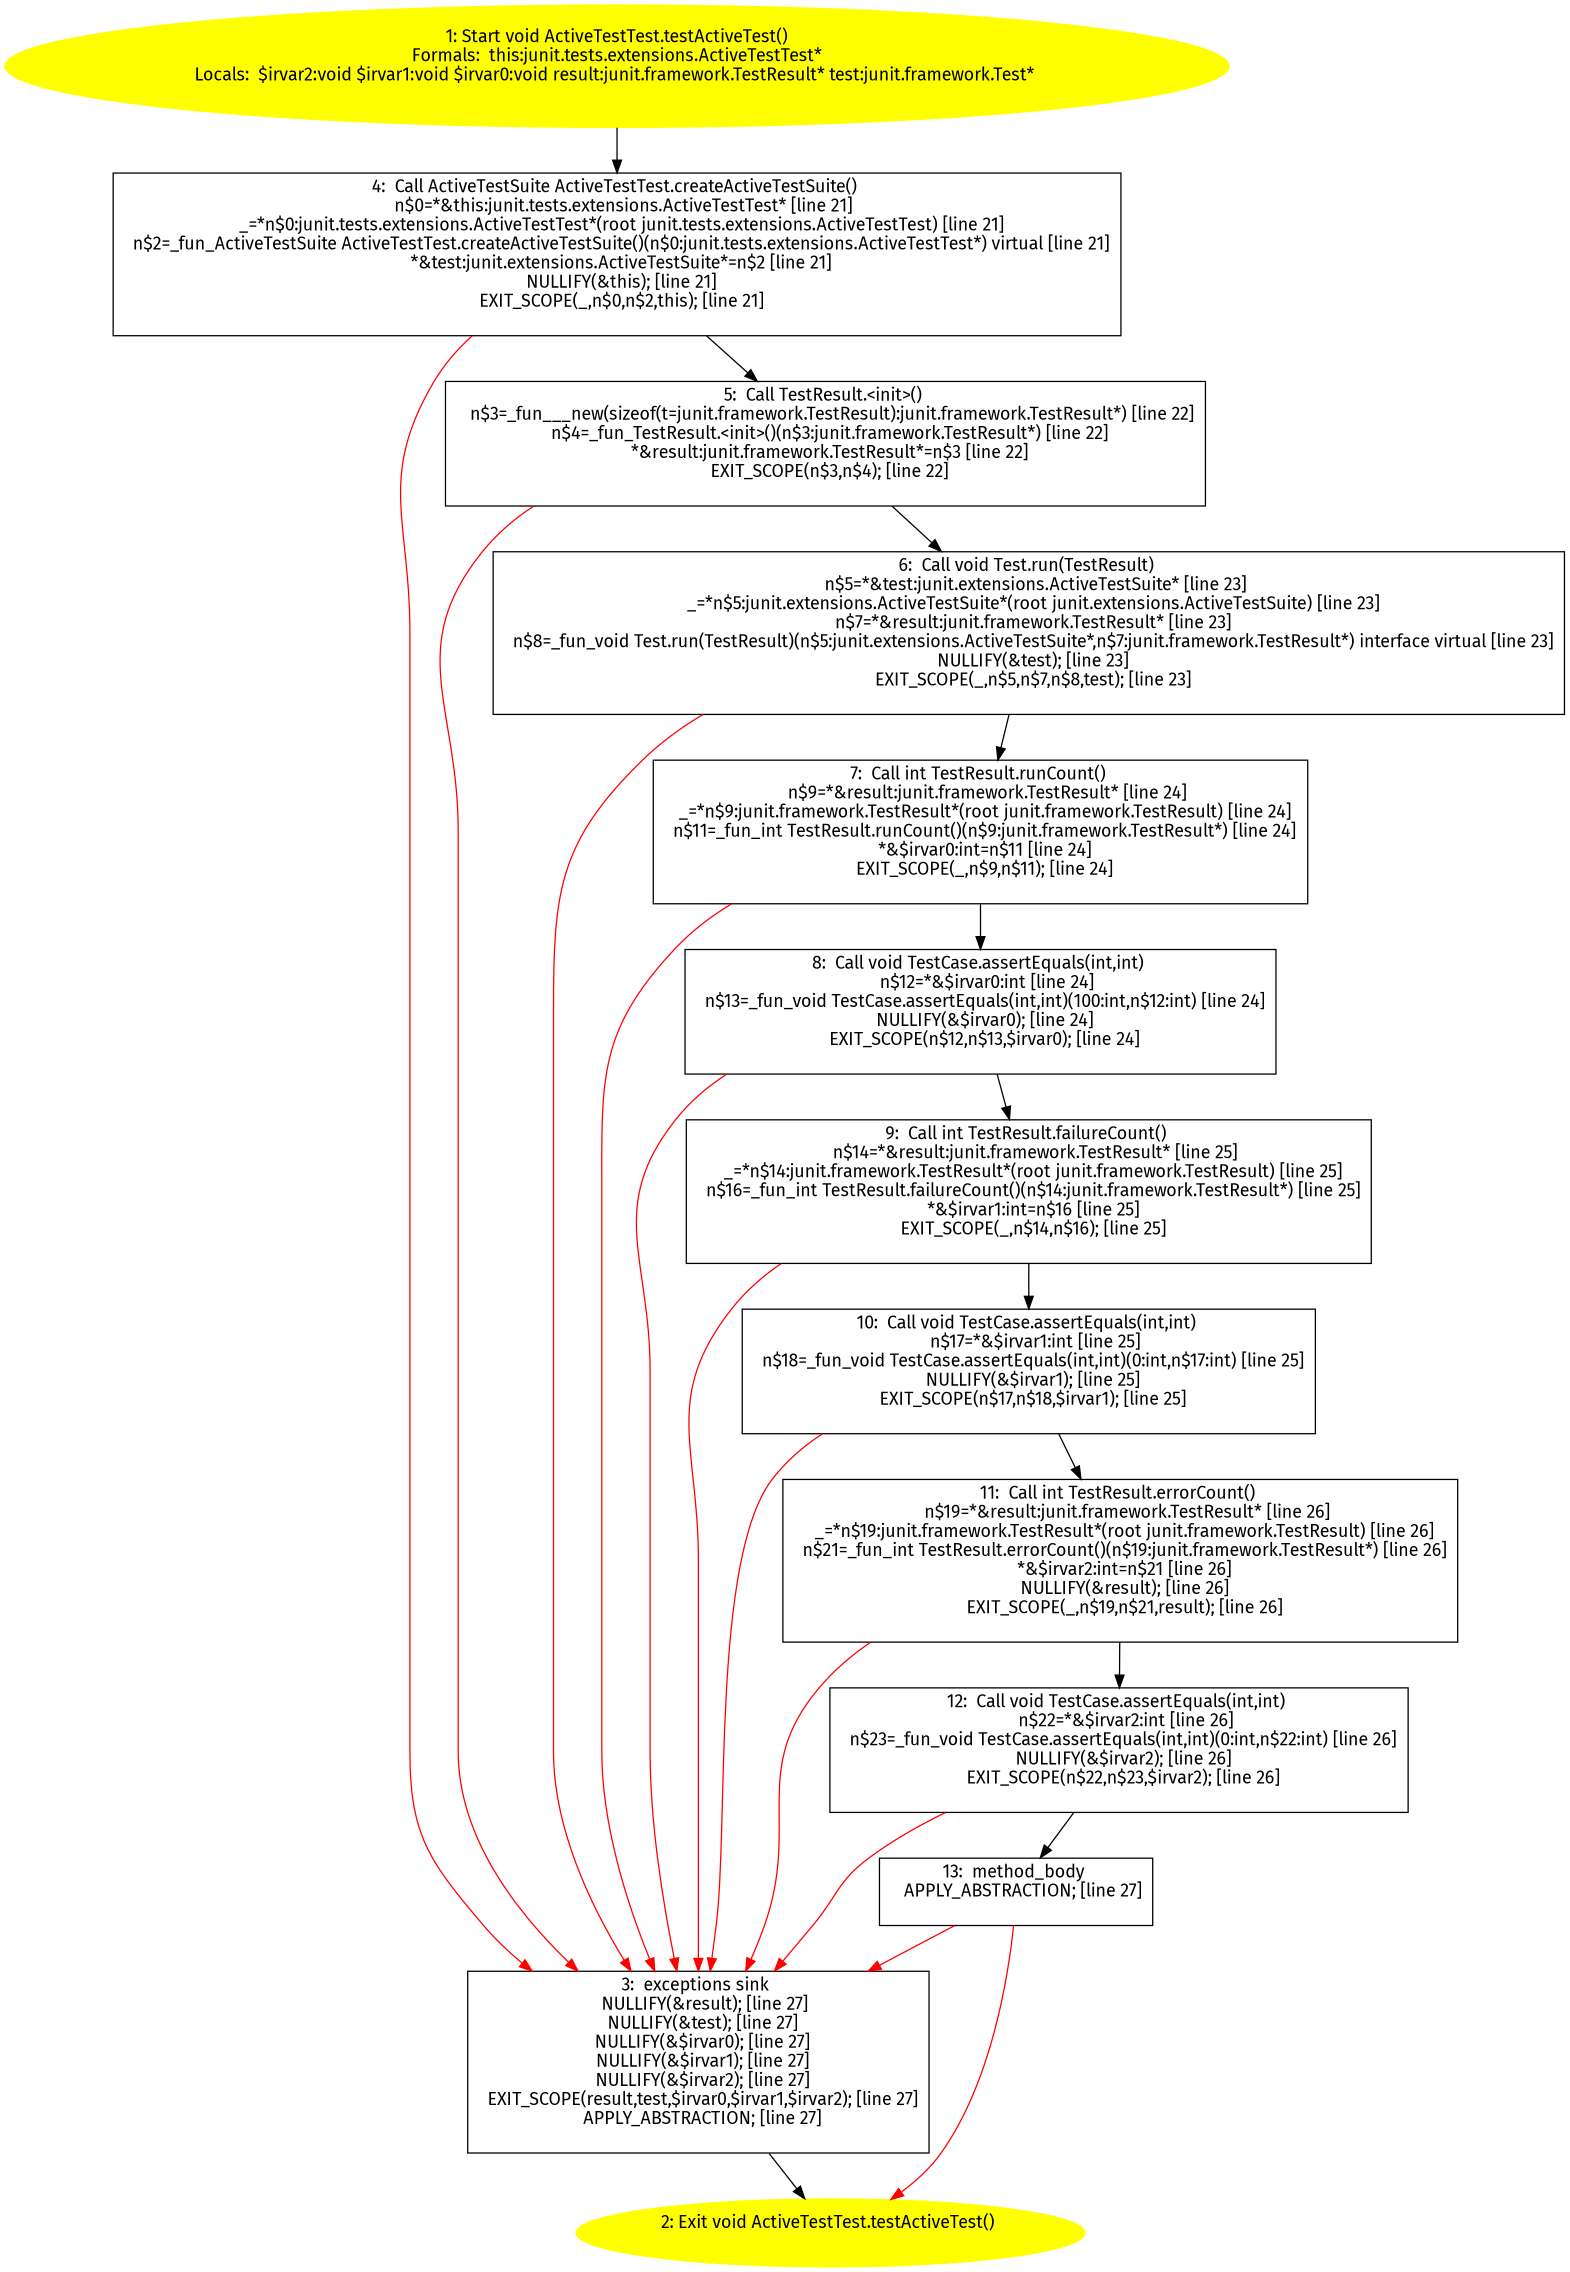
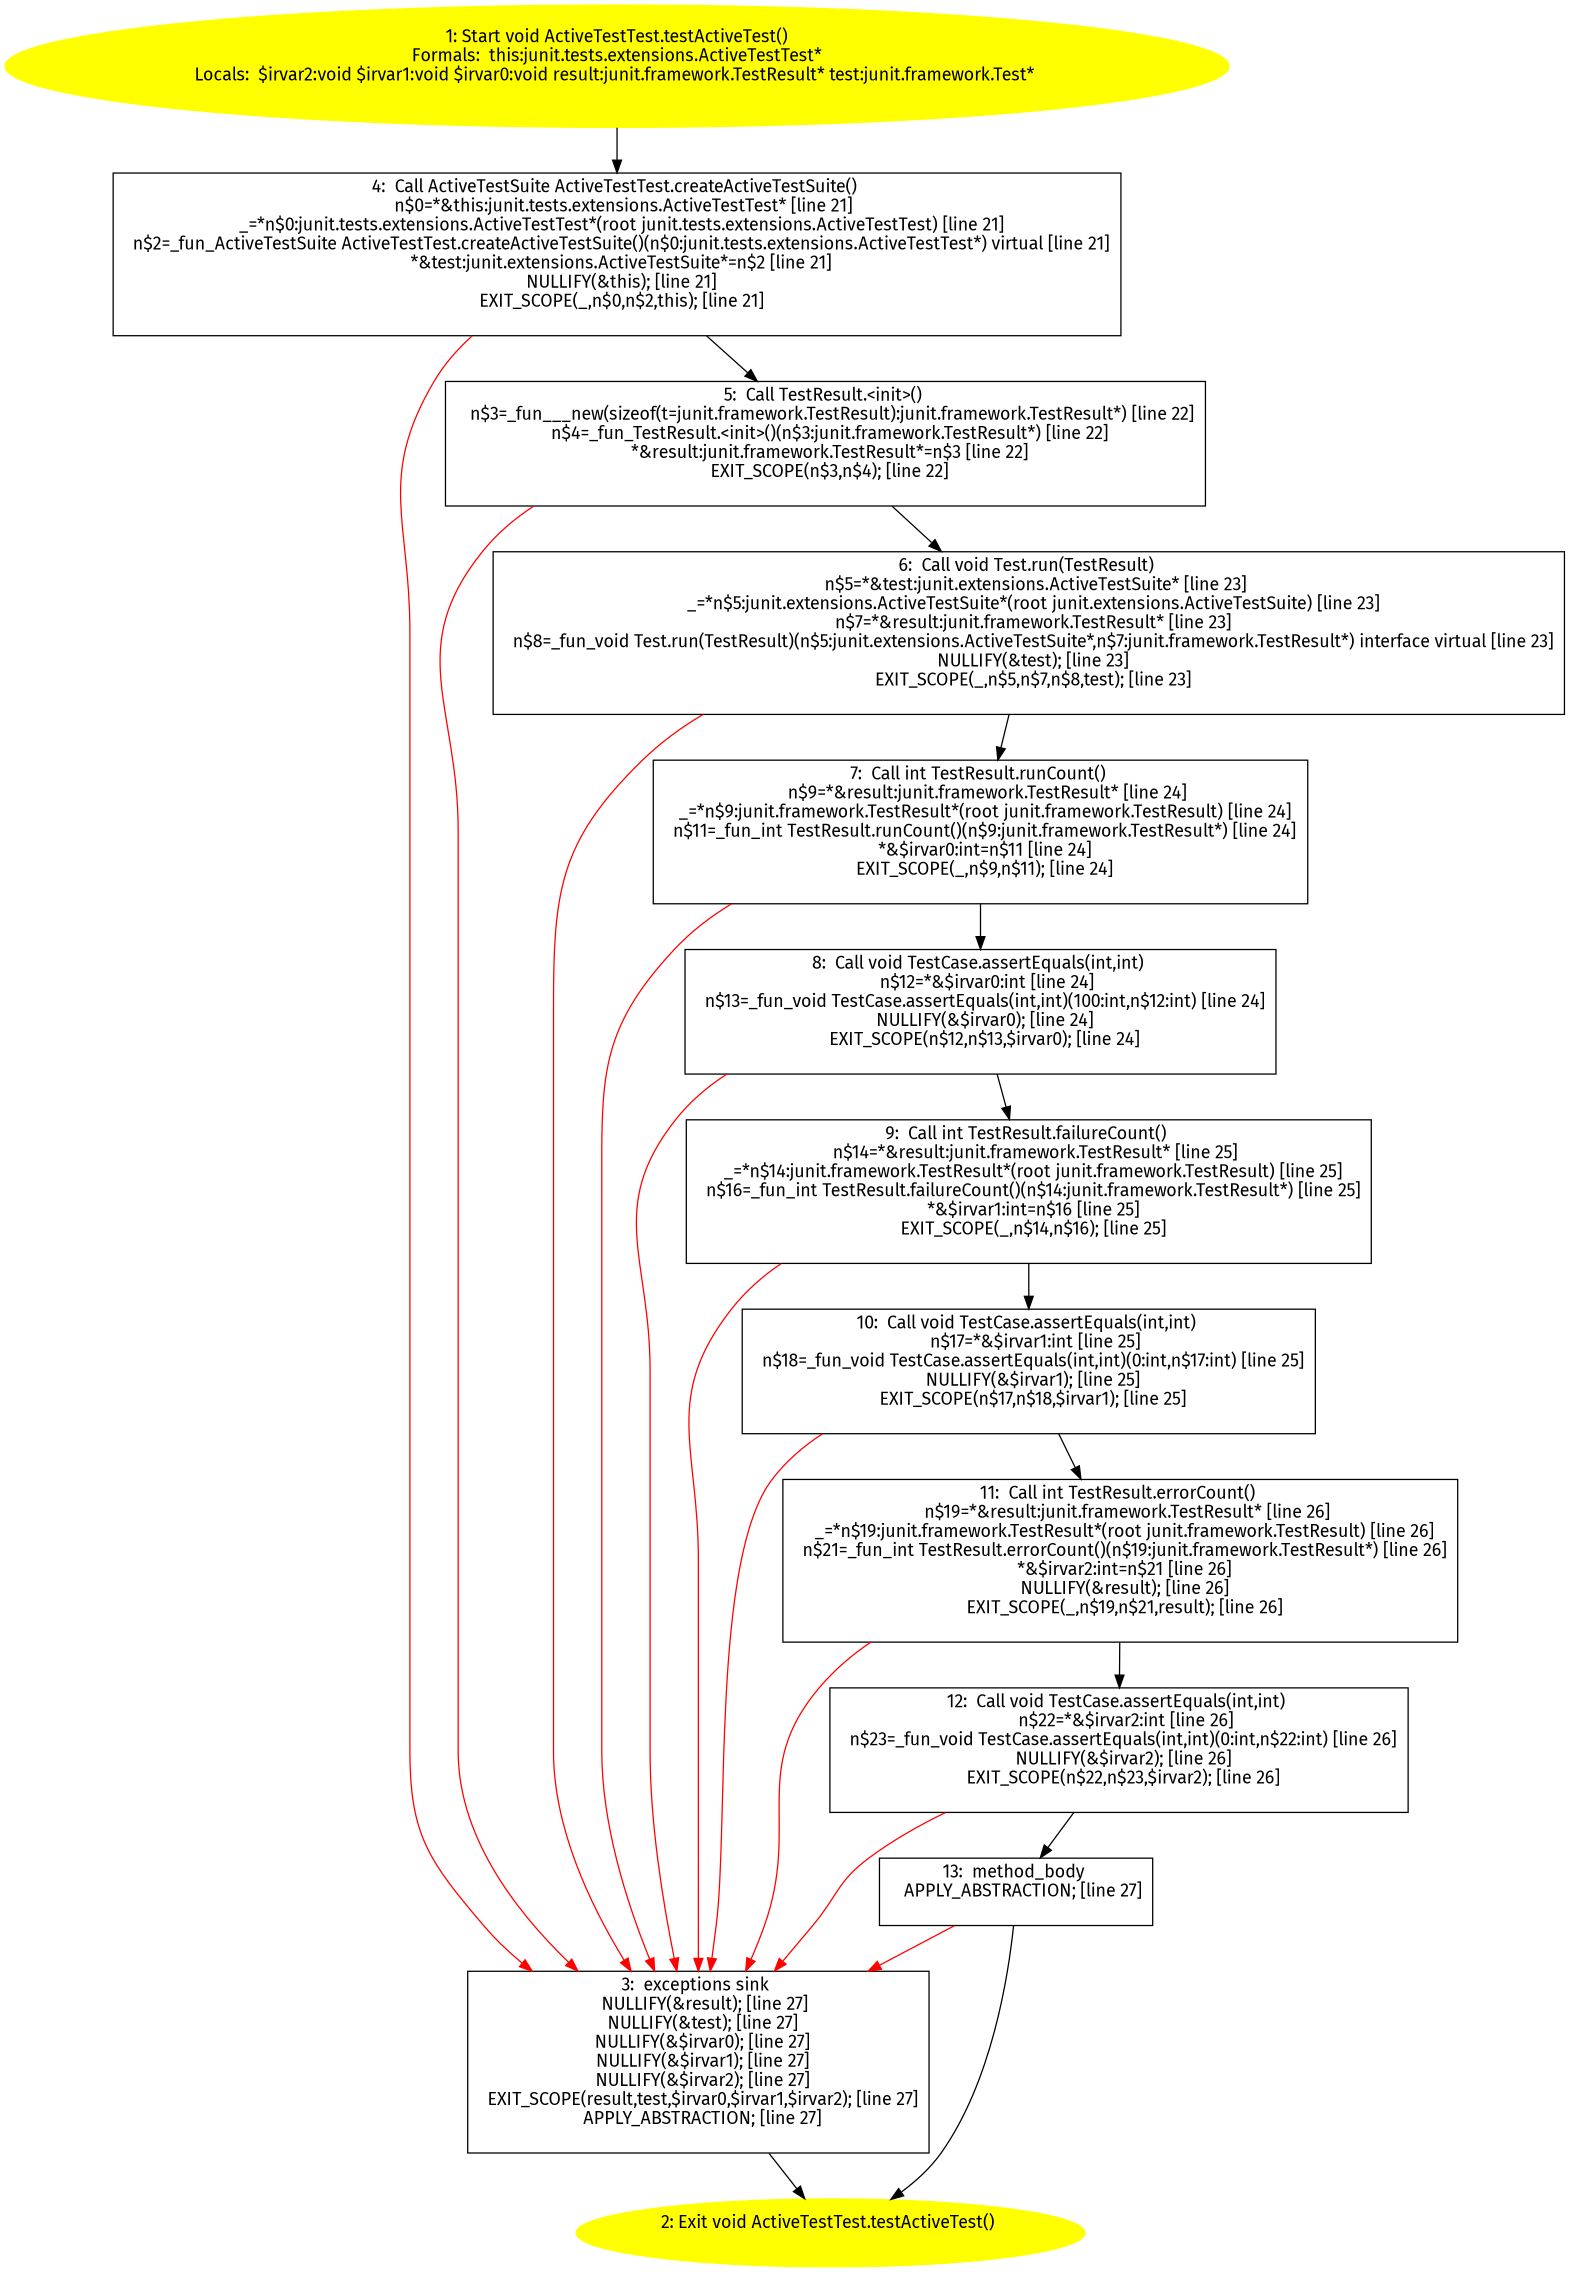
(982, 2070) -> (982, 2070)
